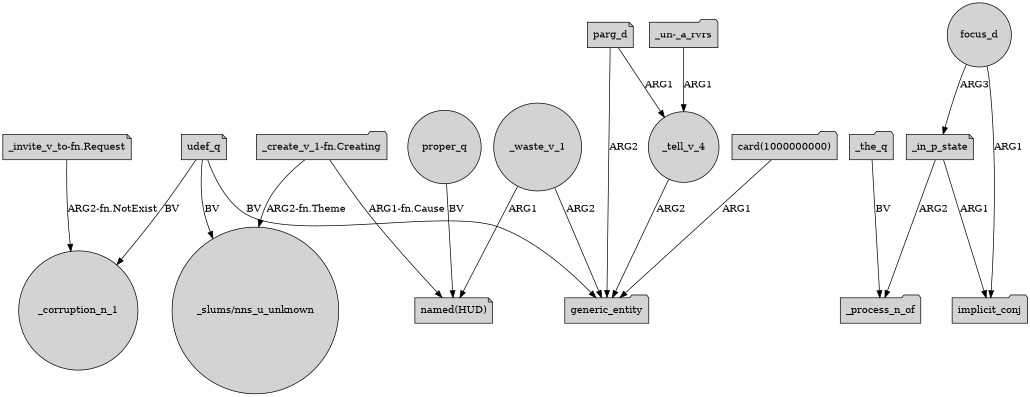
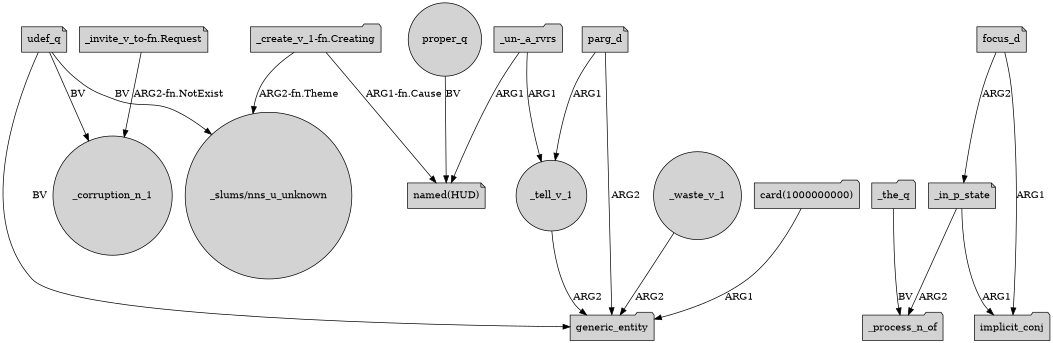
(979, 35) -> (1002, 40)
(975, 85) -> (997, 94)
(684, 147) -> (551, 196)
(490, 239) -> (483, 112)
